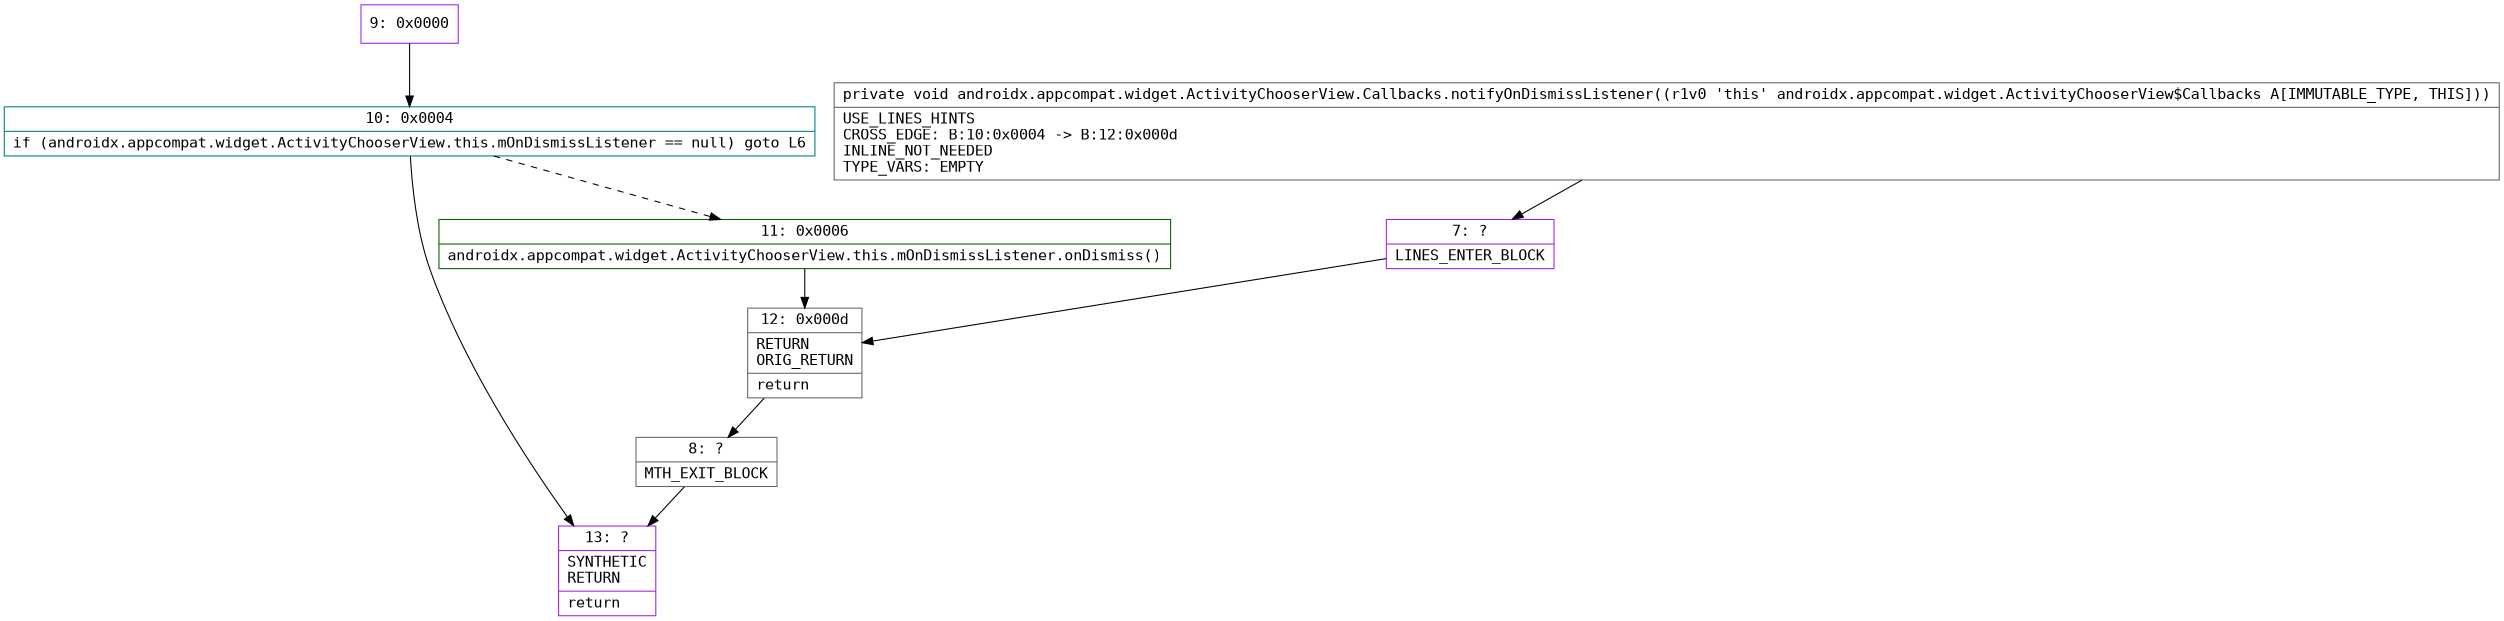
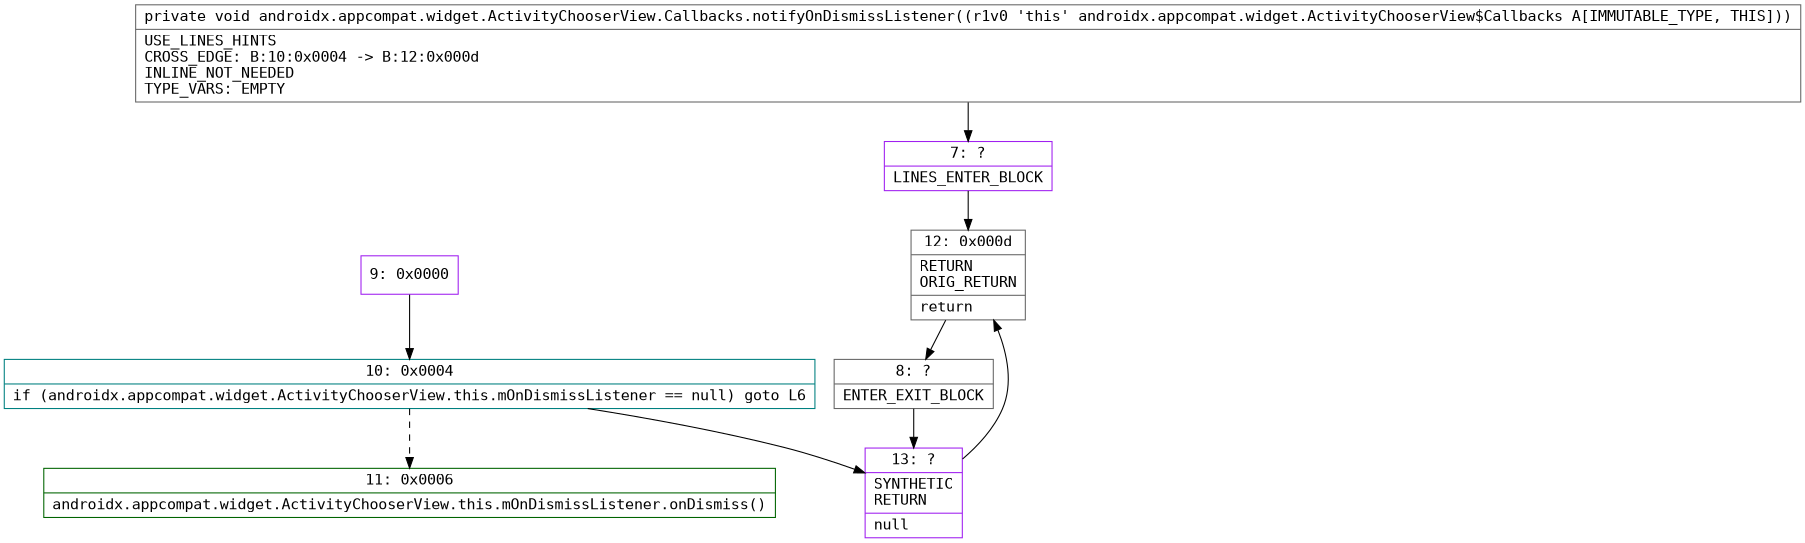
(805, 283) -> (1005, 401)
(707, 474) -> (914, 396)
(594, 603) -> (892, 525)
